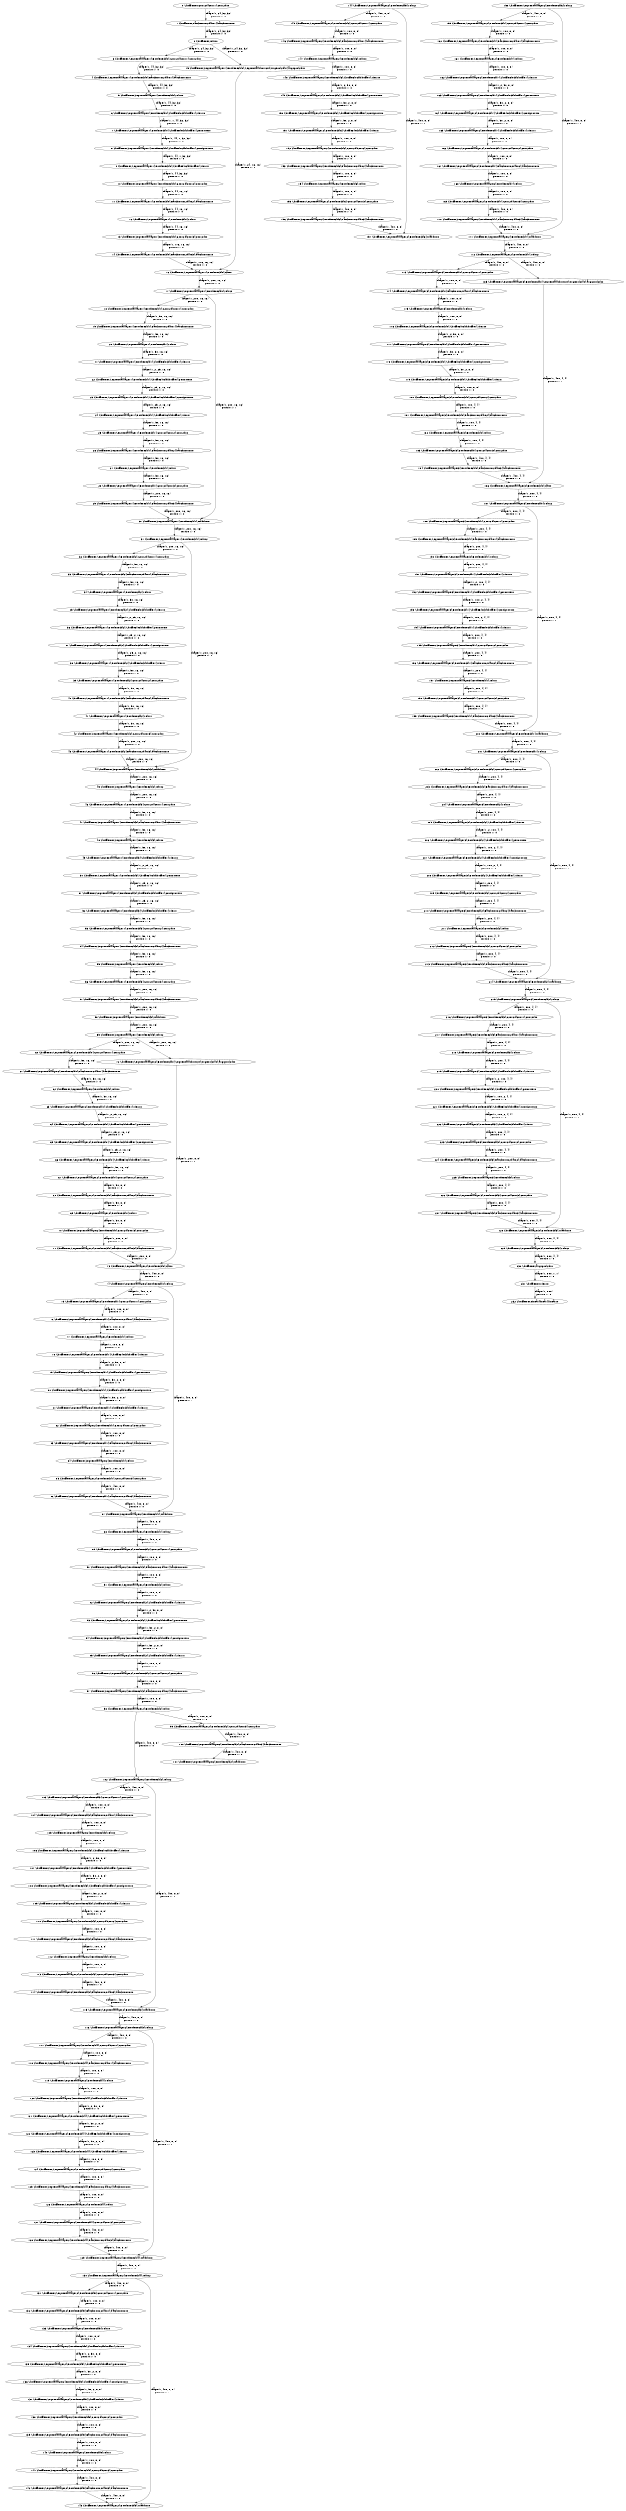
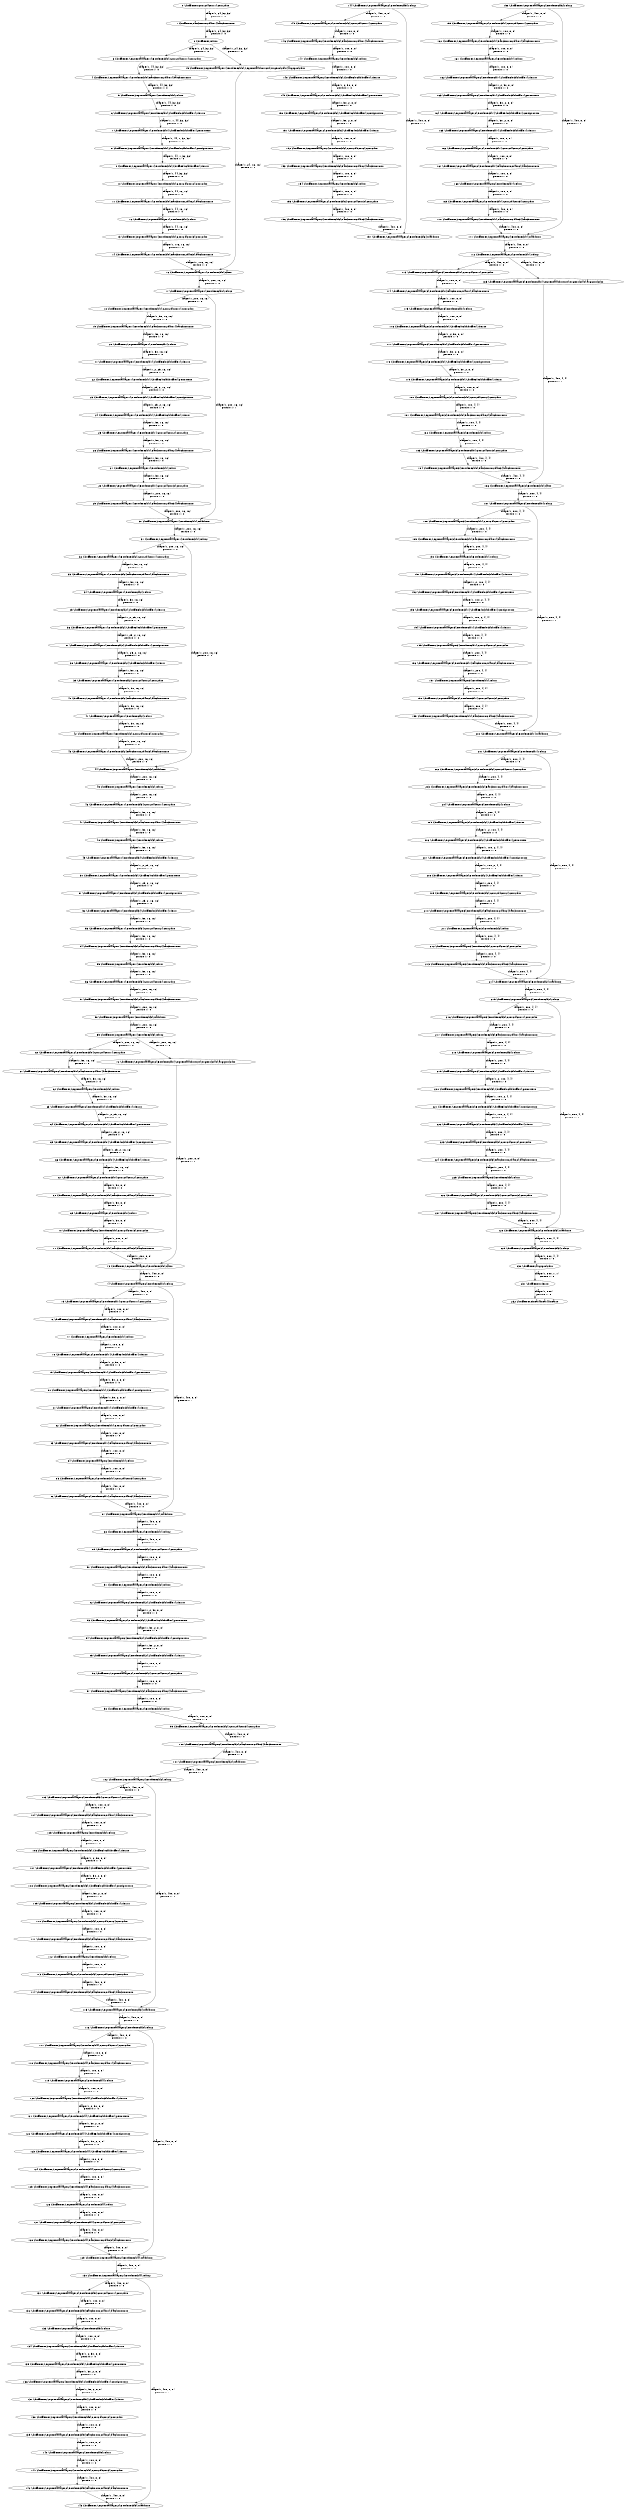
(512, 742) -> none
(135, 1743) -> (174, 1771)
